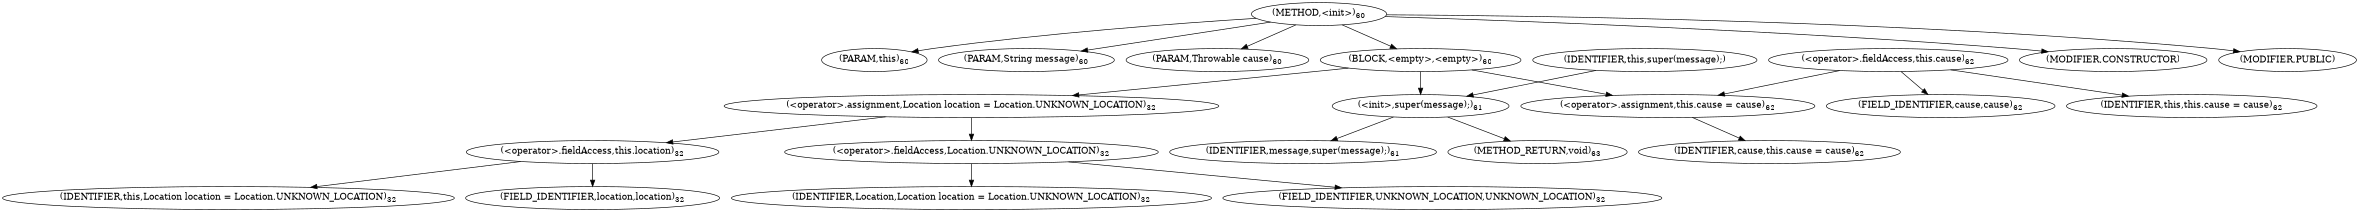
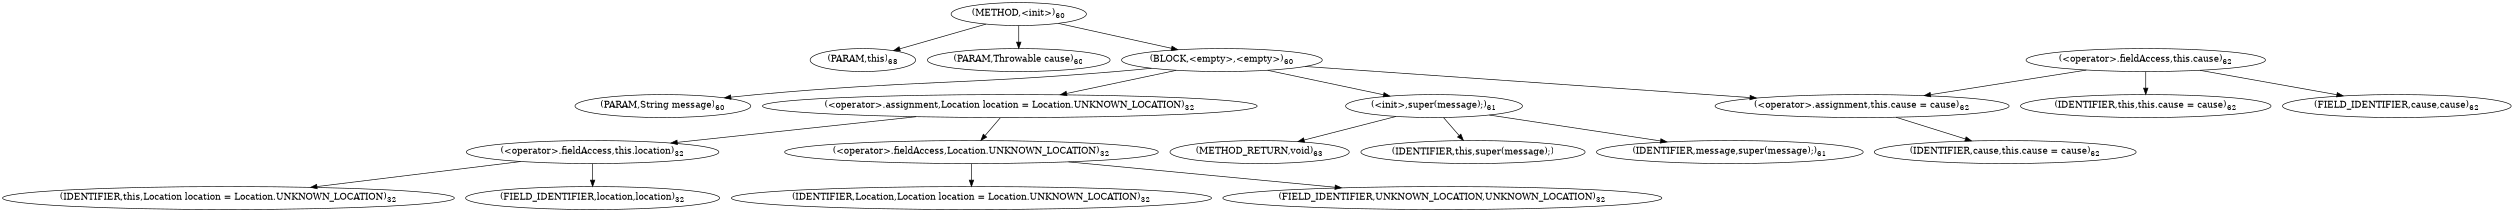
(1179, 36) -> (941, 82)
(905, 59) -> (893, 59)
(2113, 60) -> none
(2288, 60) -> none
(1525, 85) -> (1451, 127)
